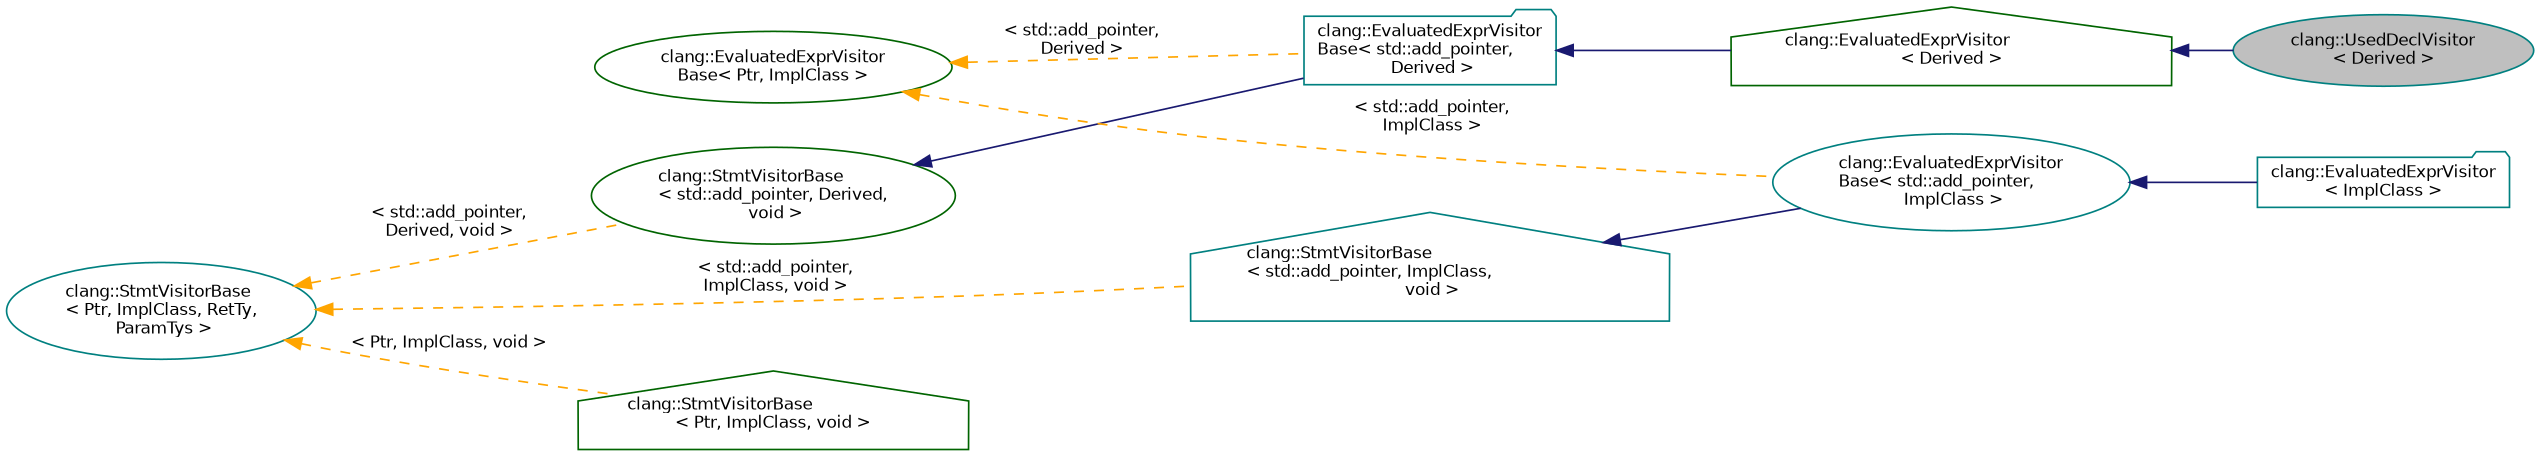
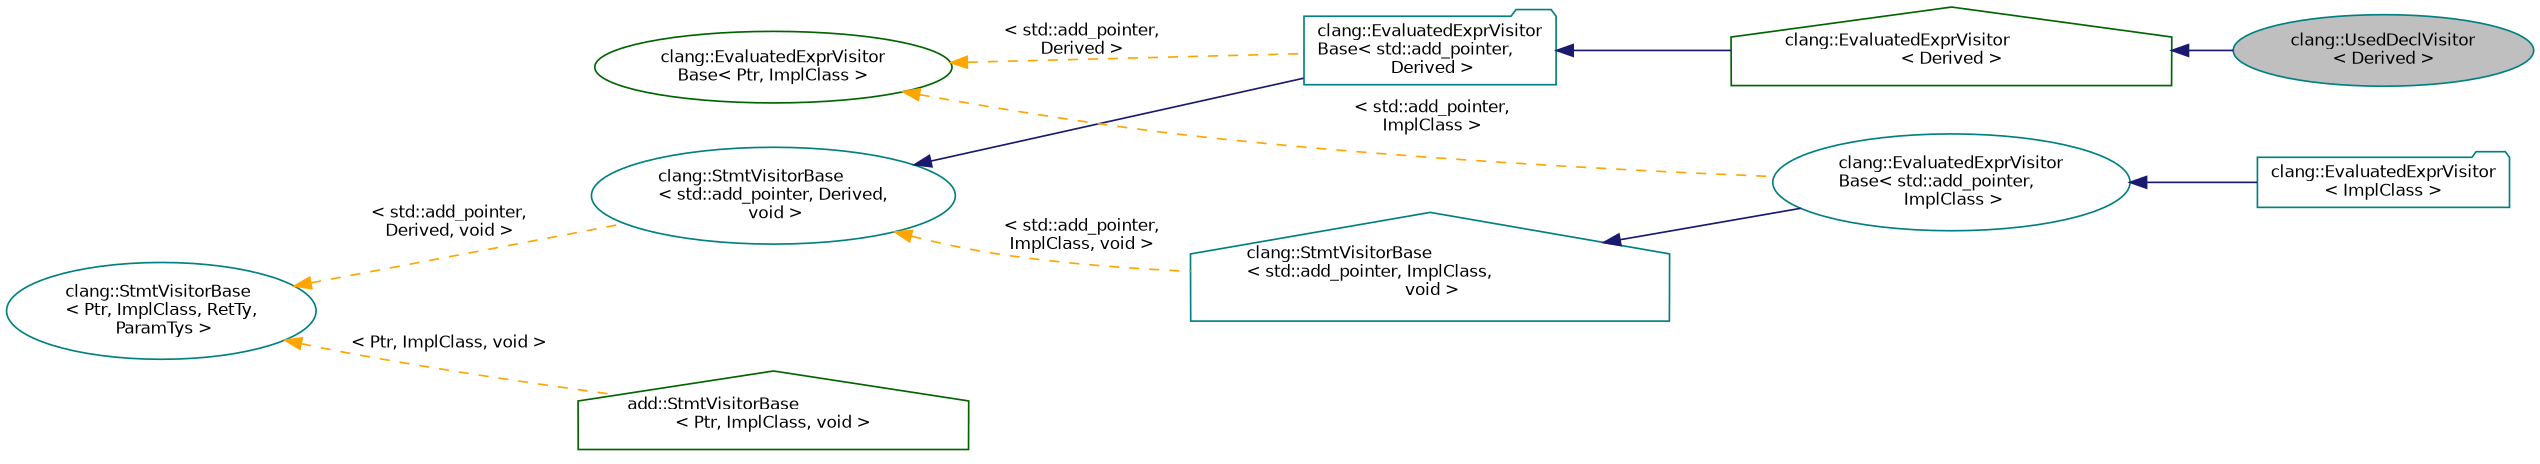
(773, 196) -> (773, 196)
(762, 302) -> (1050, 261)
(773, 414) -> (773, 414)
